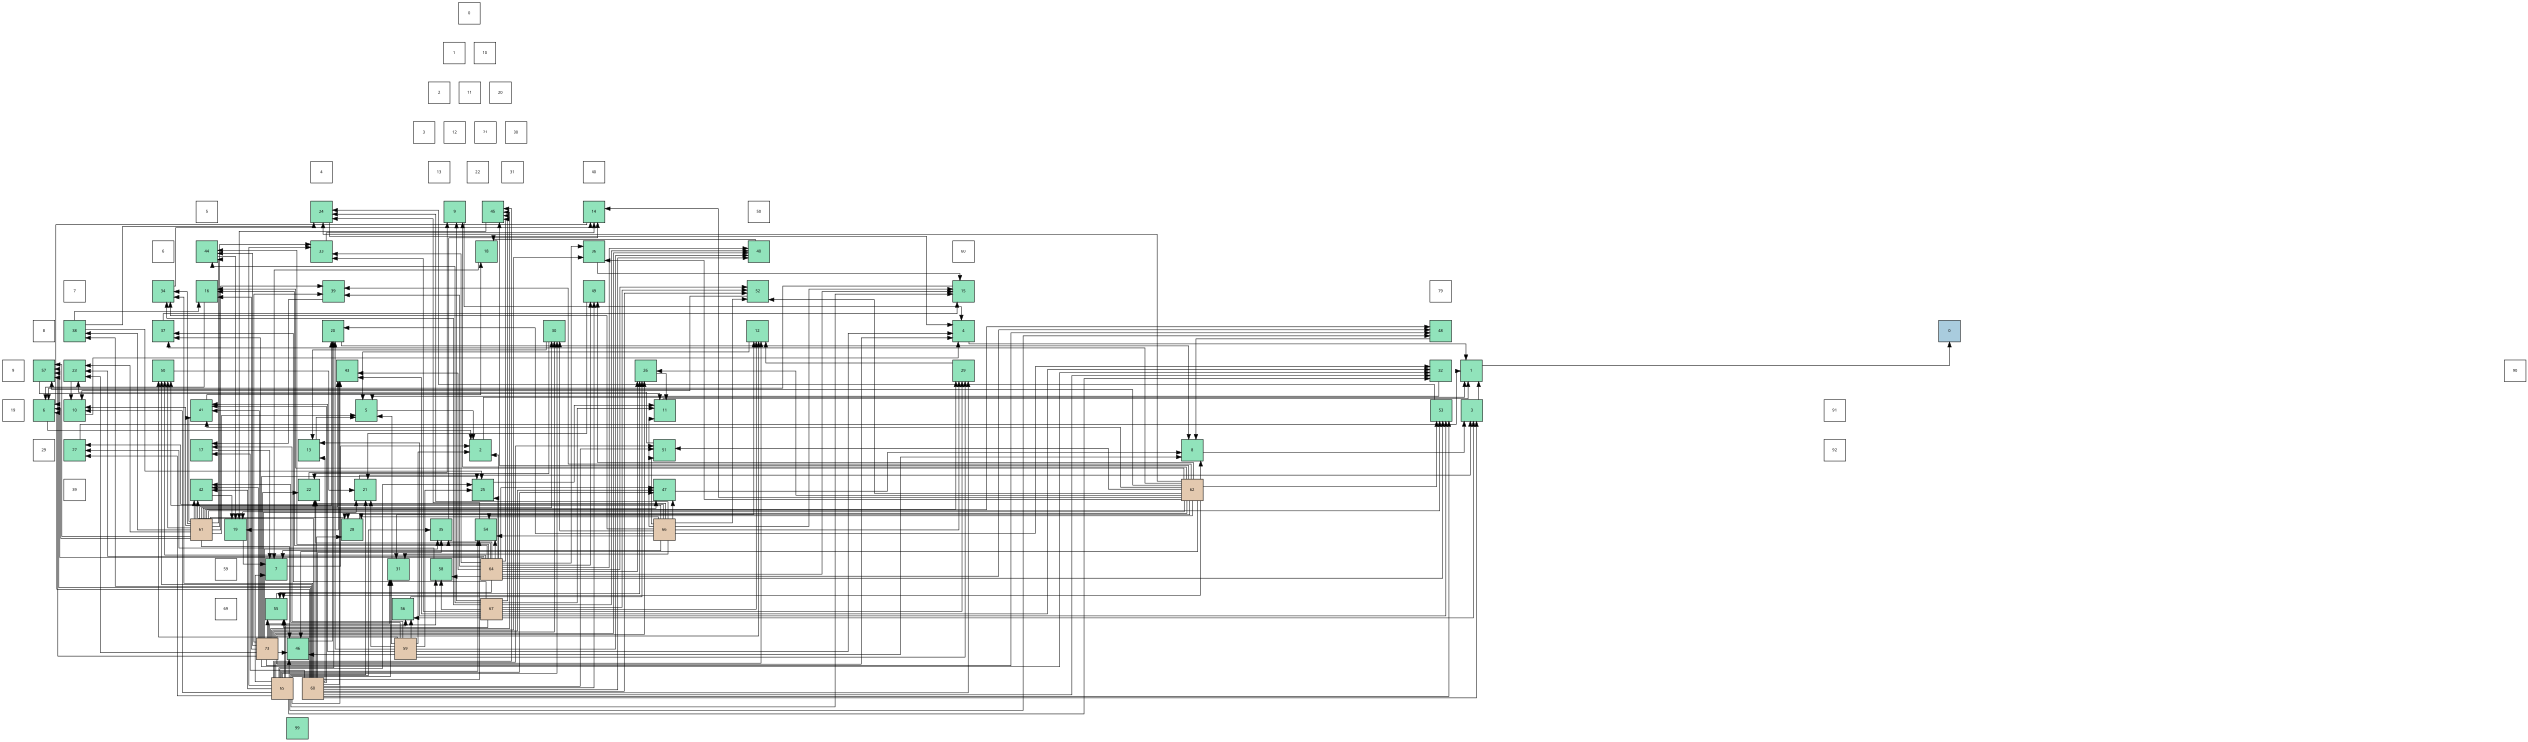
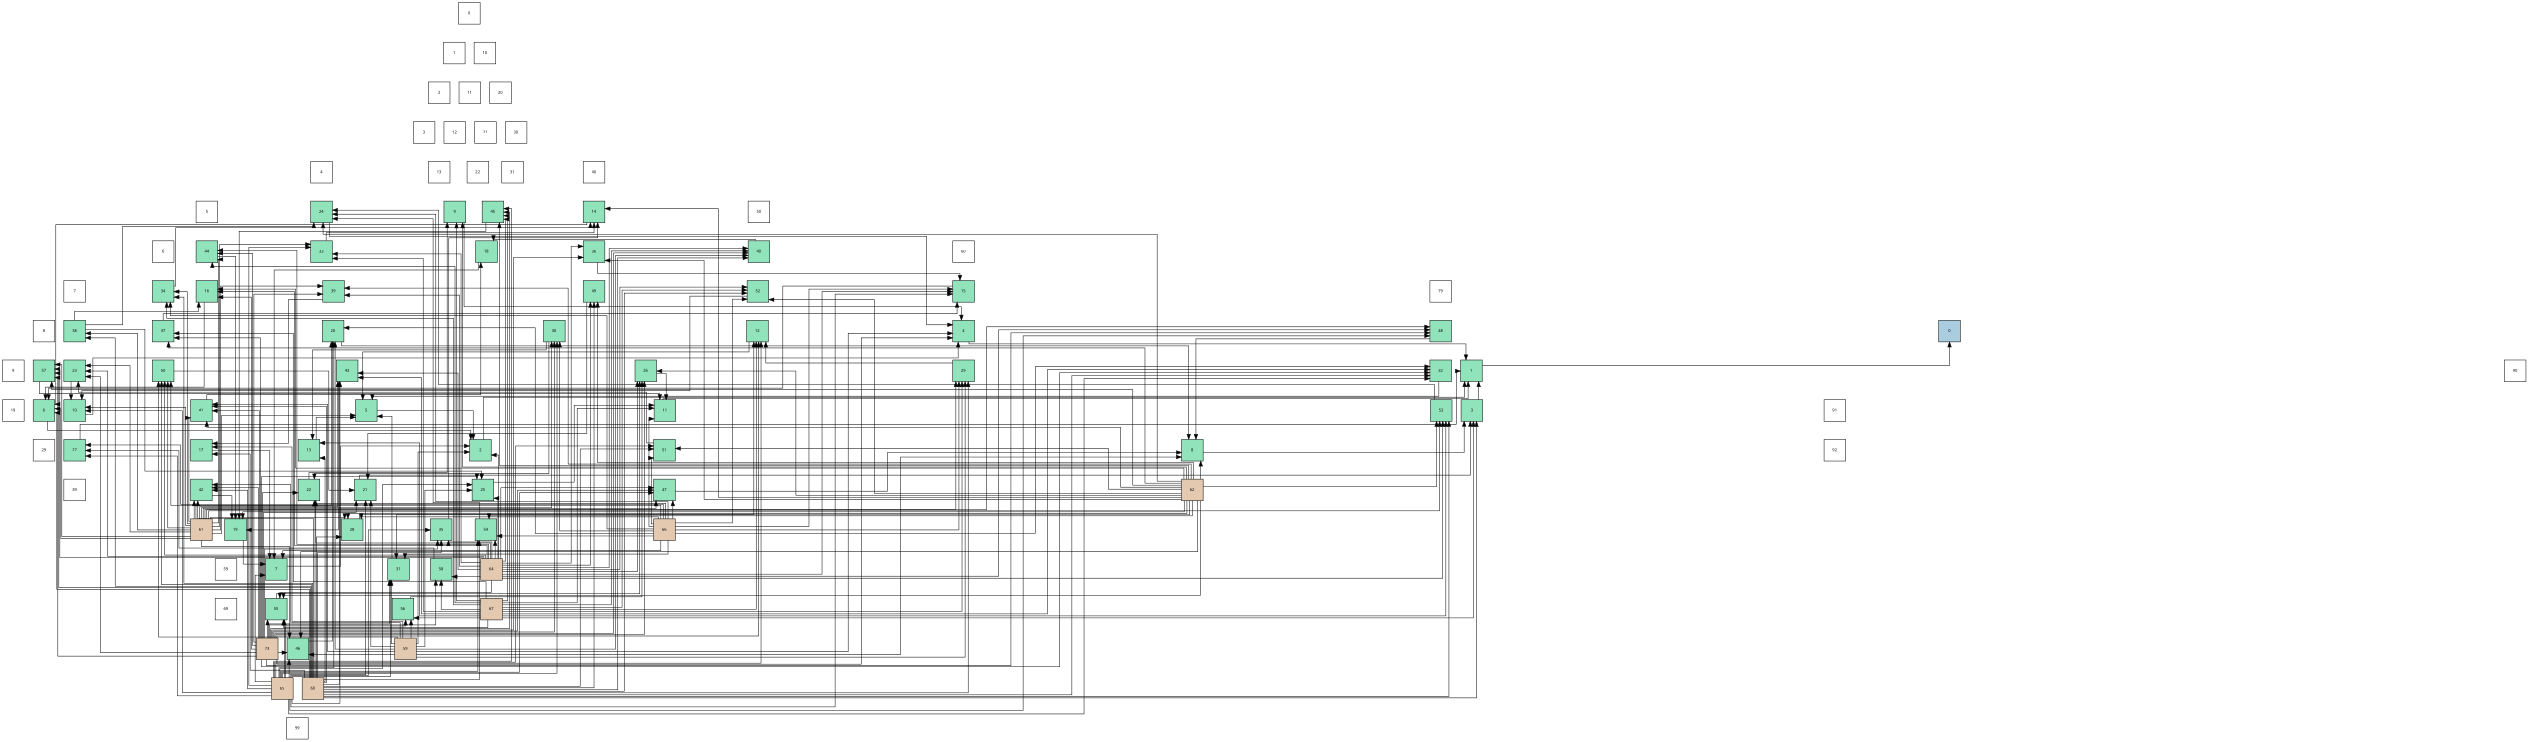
(297, 728) -> (297, 728)
